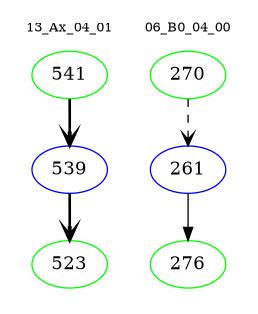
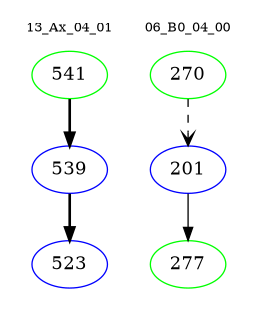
(70, 116) -> (70, 116)
(188, 170) -> (188, 170)
(70, 211) -> (70, 211)
(70, 264) -> (70, 264)
(188, 264) -> (188, 264)
